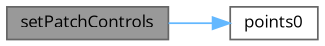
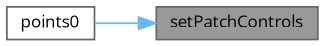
(190, 23) -> (117, 23)
